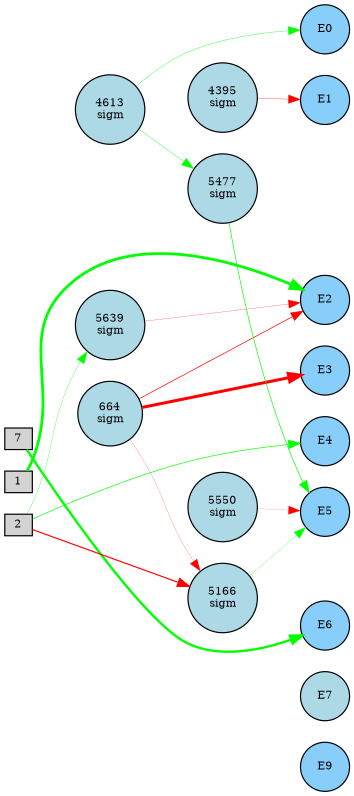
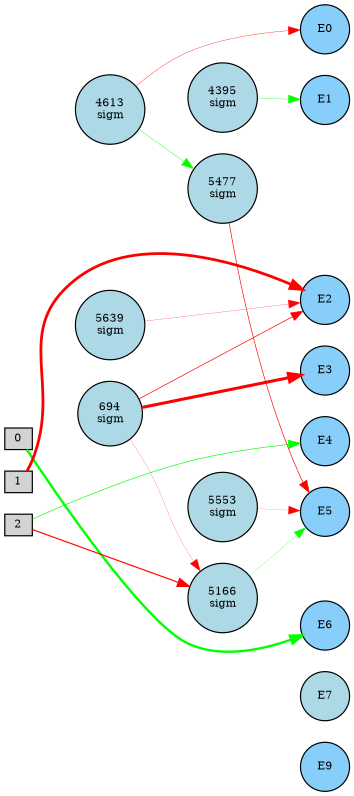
(207, 45) -> (207, 45)
(273, 99) -> (273, 99)
(84, 274) -> (84, 274)
(258, 355) -> (258, 355)
(110, 414) -> (110, 414)
(53, 437) -> none
(19, 439) -> (19, 439)
(223, 507) -> (223, 507)
